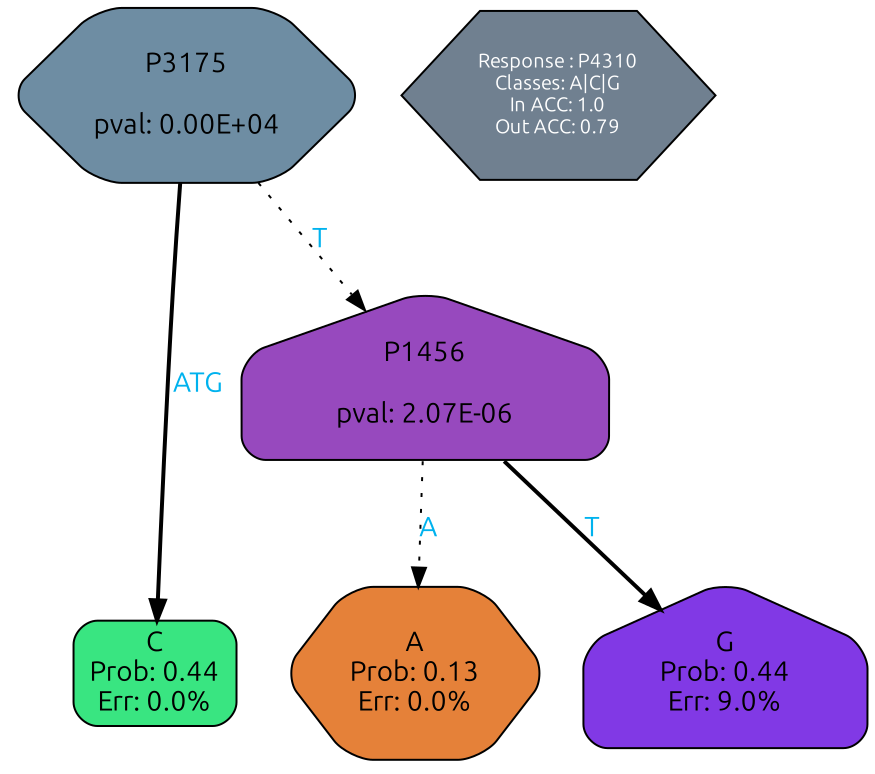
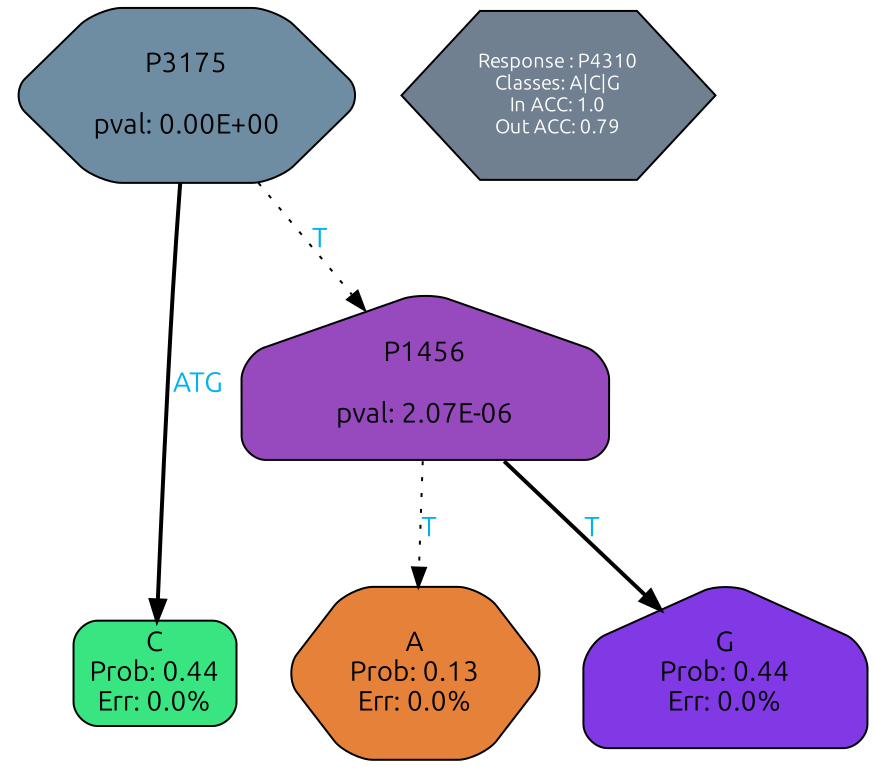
(187, 95) -> (187, 95)
(429, 529) -> (429, 529)
(725, 673) -> (725, 673)
